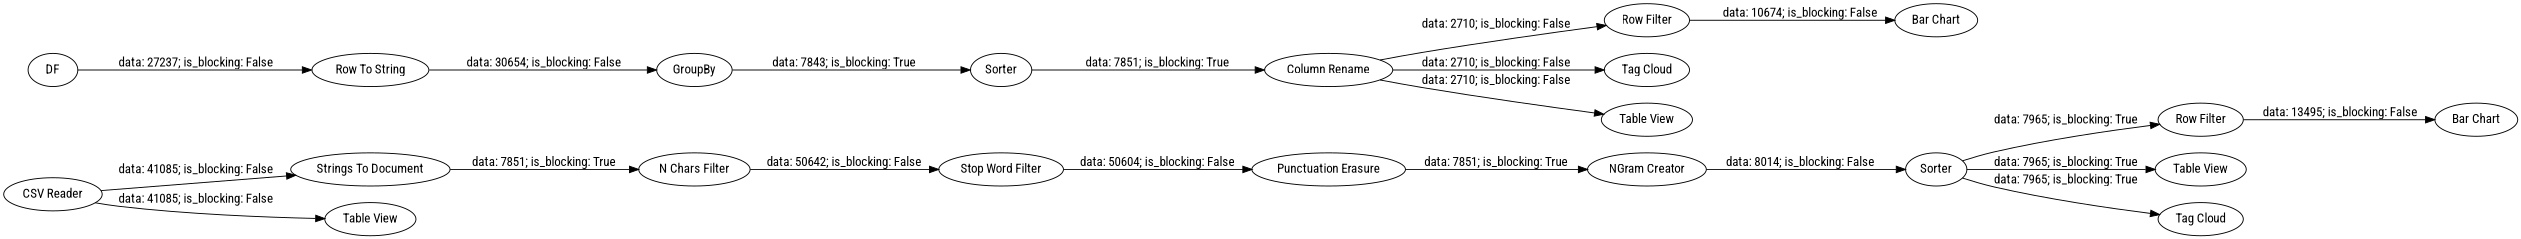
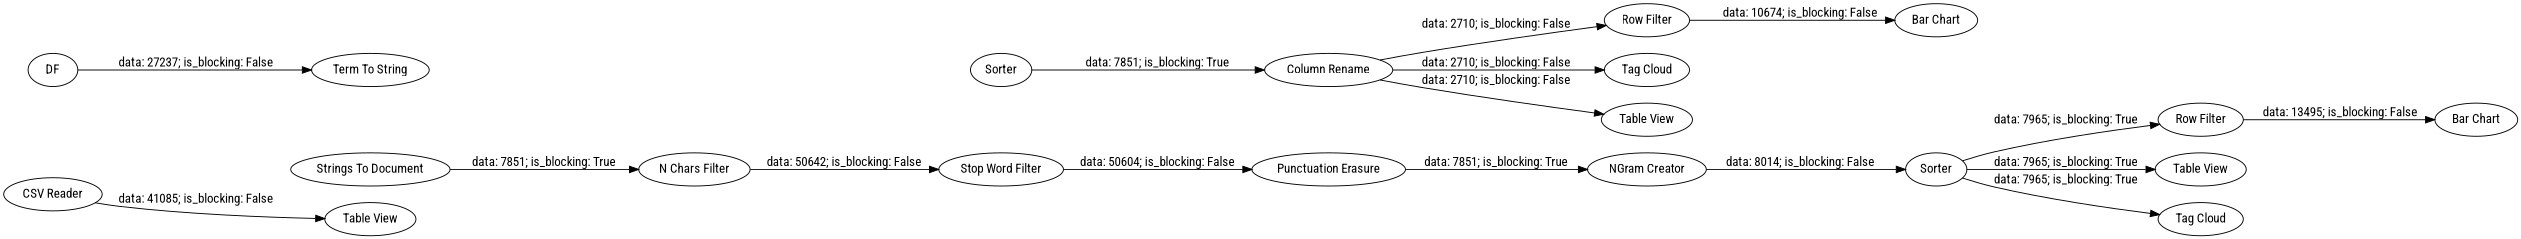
(370, 70) -> (370, 70)
(694, 70) -> none
(194, 183) -> none
